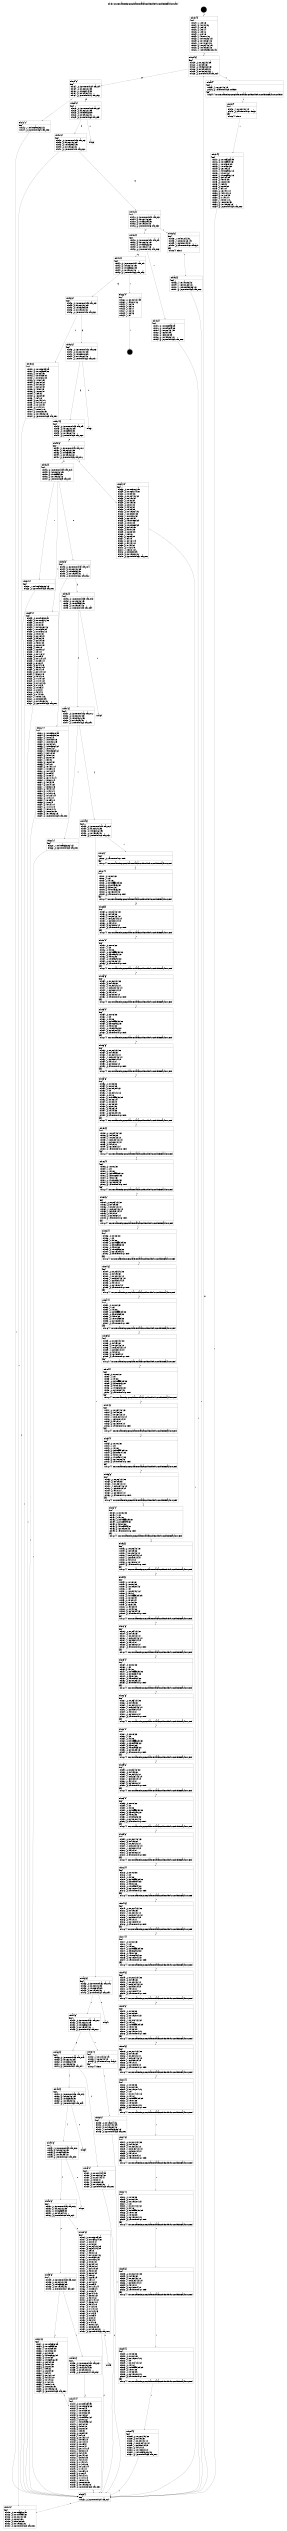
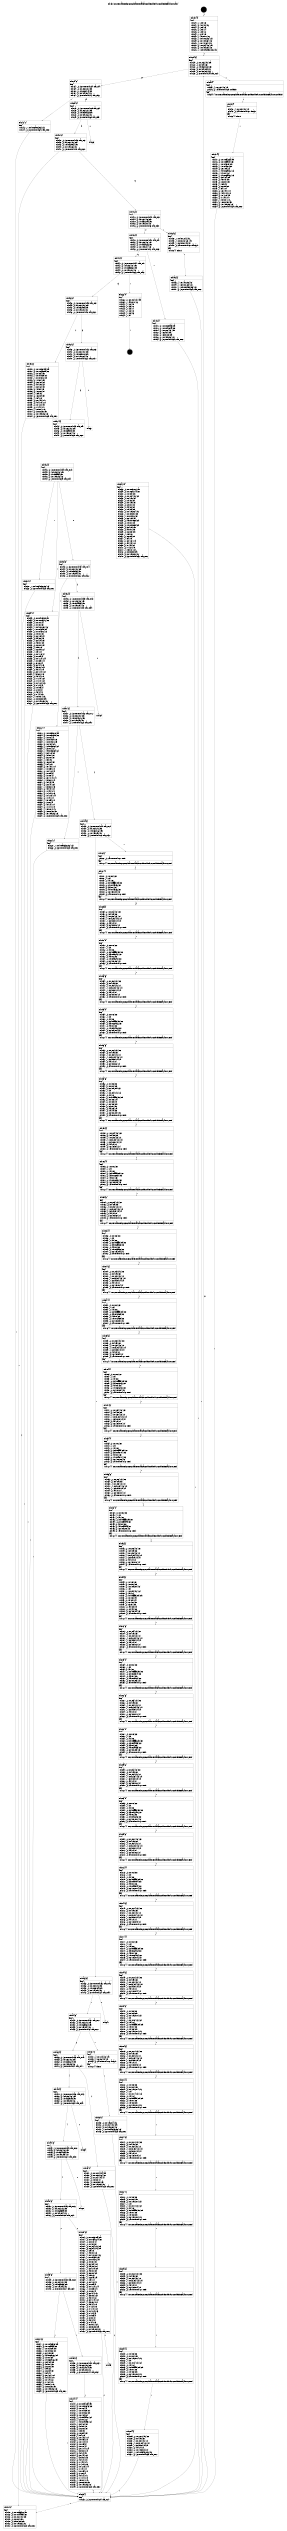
(69, 451) -> none
(66, 2399) -> (49, 2449)
